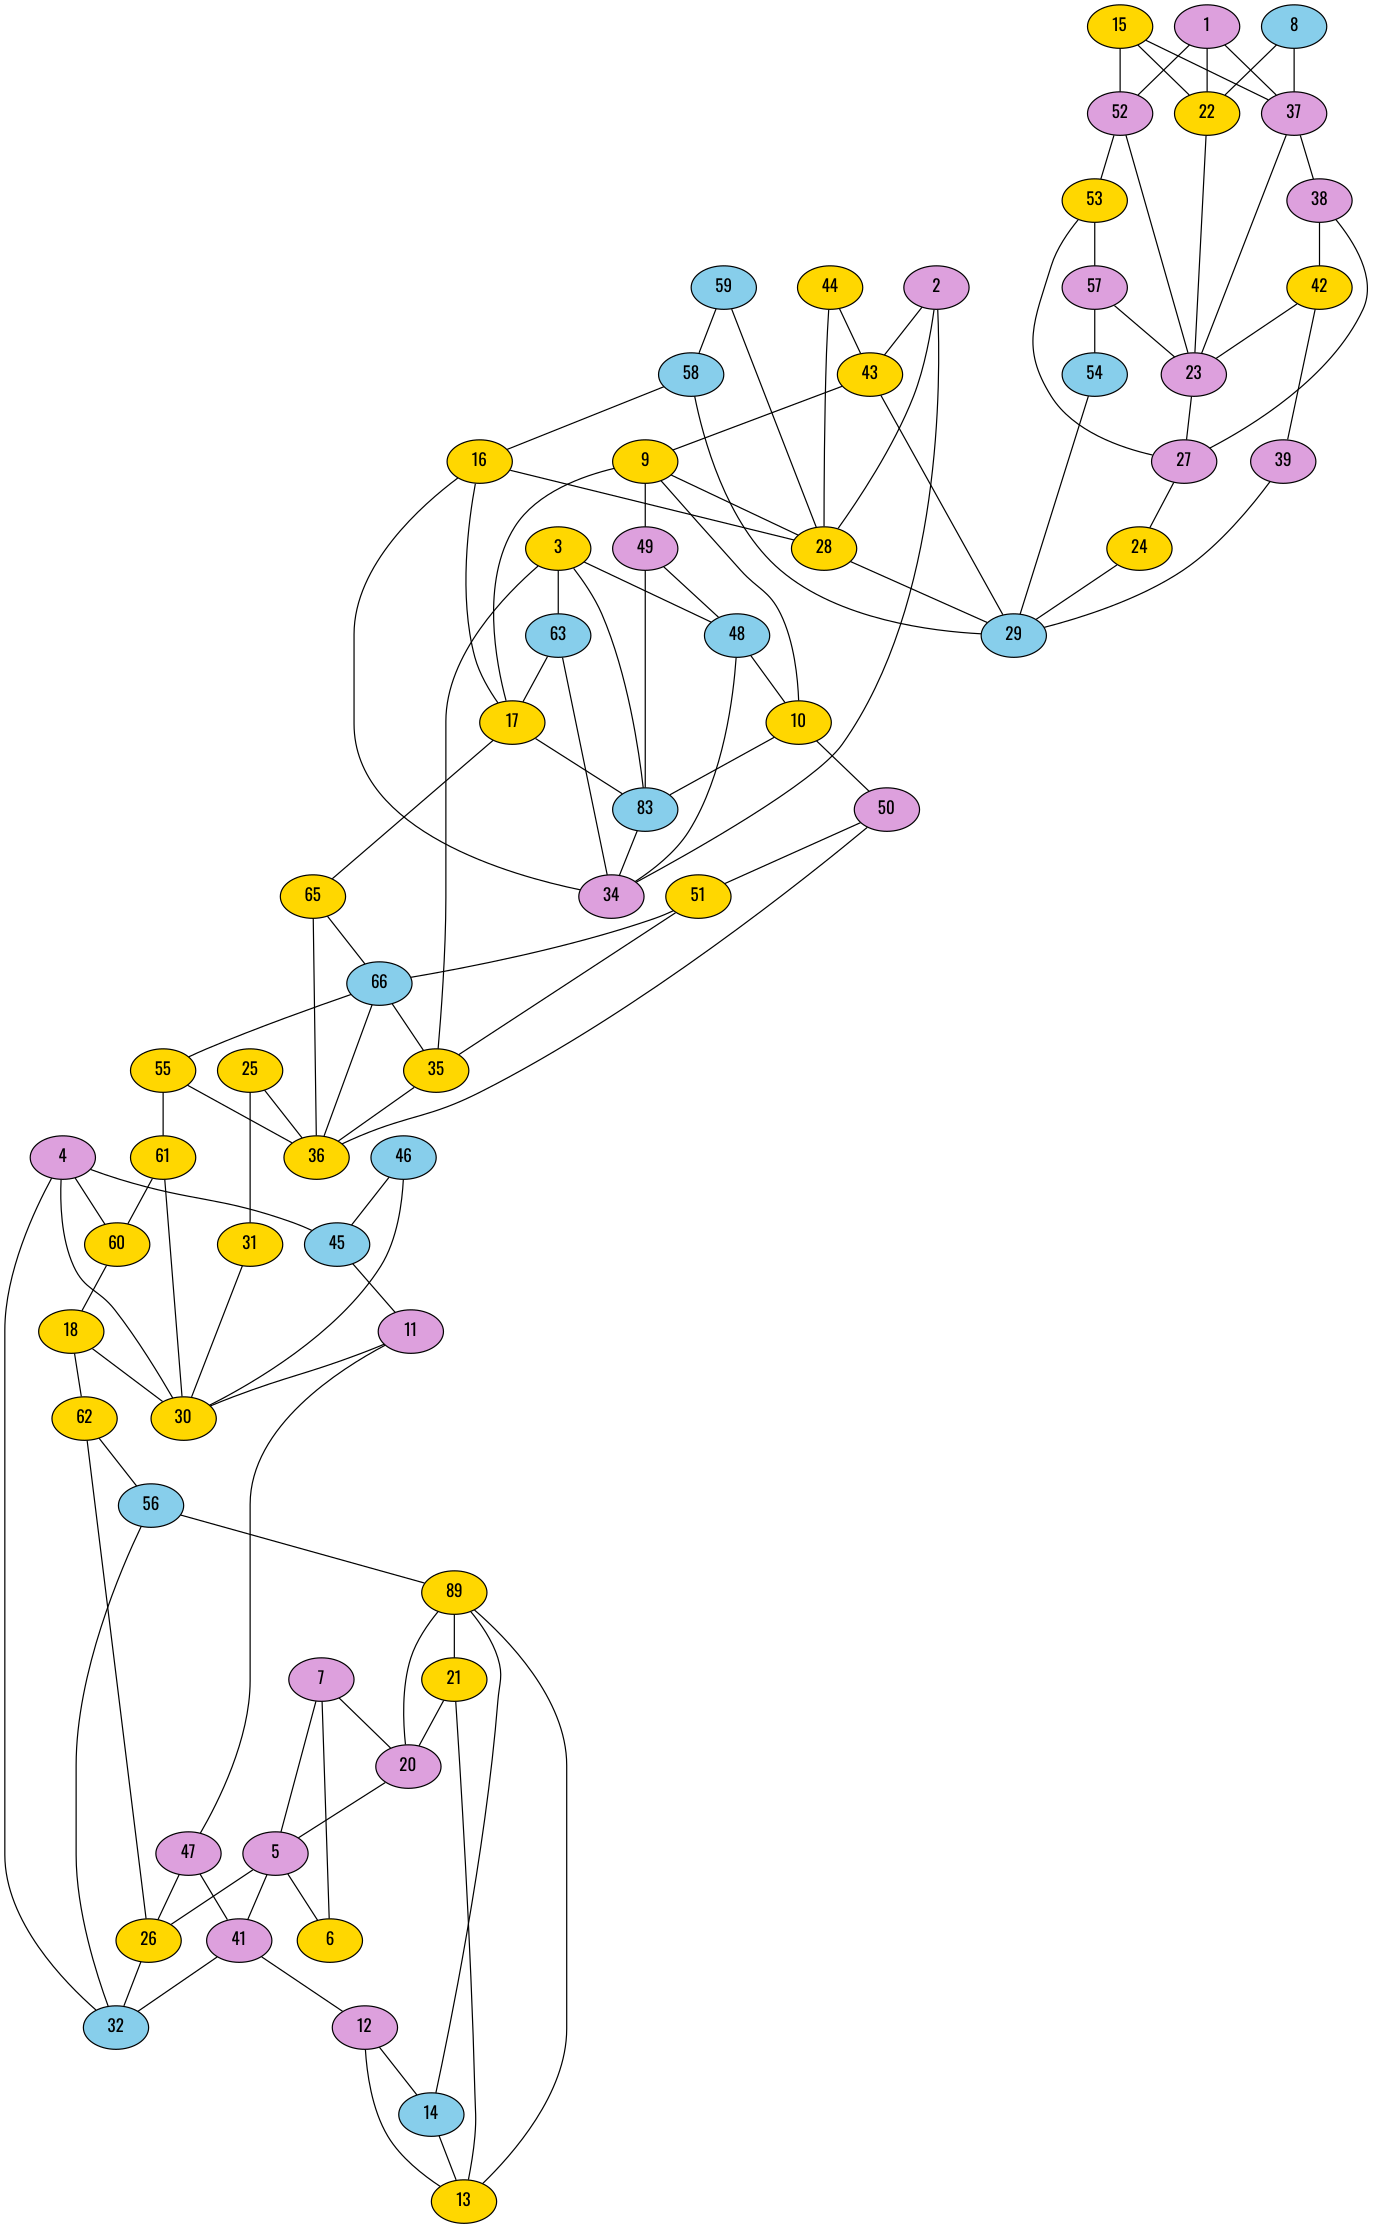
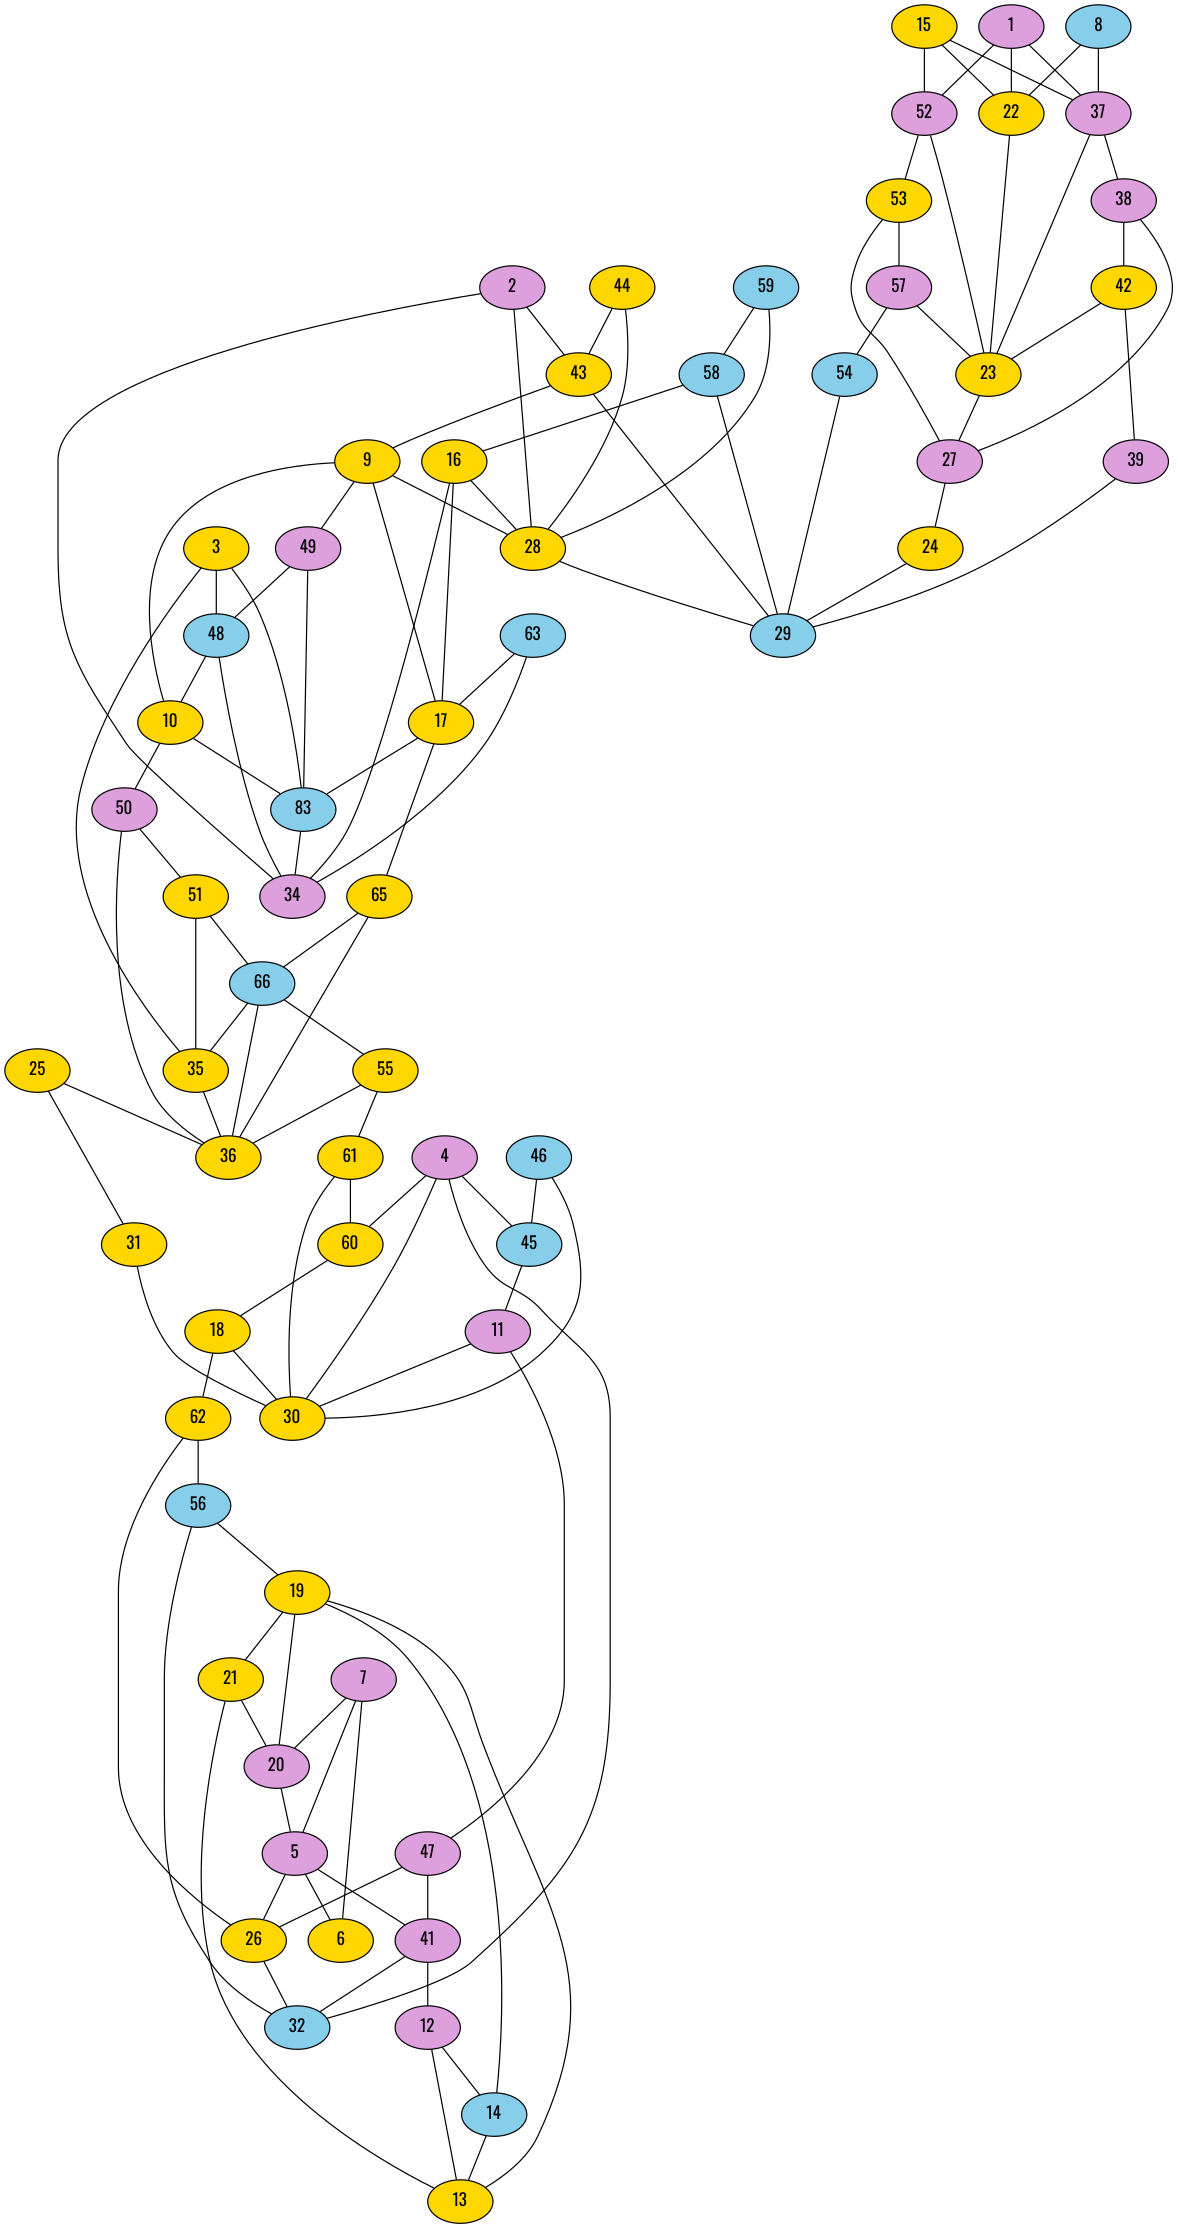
(1194, 375) -> (988, 375)
(558, 592) -> none
(454, 1593) -> (297, 1593)
